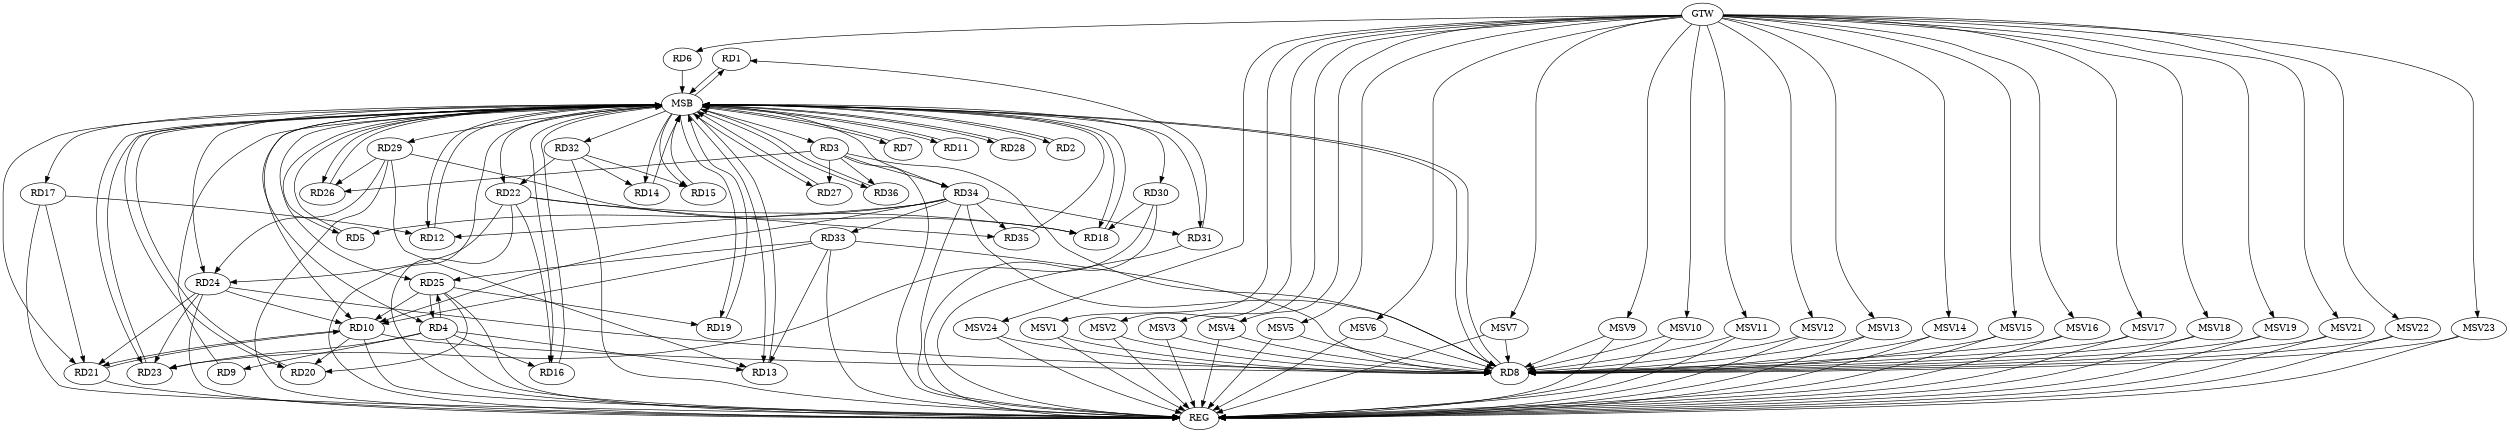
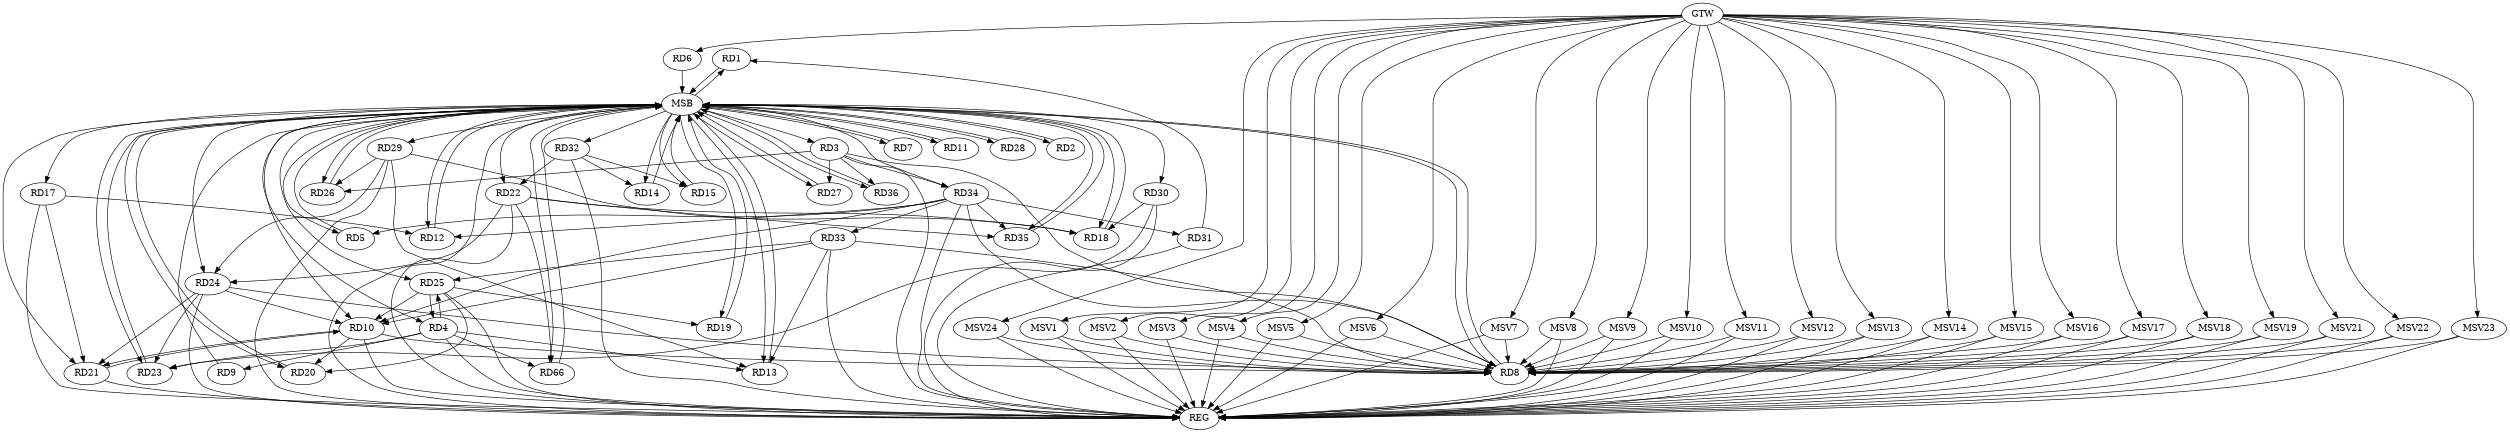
(983, 112) -> (1075, 133)
none -> (1563, 329)
(552, 374) -> (552, 374)
